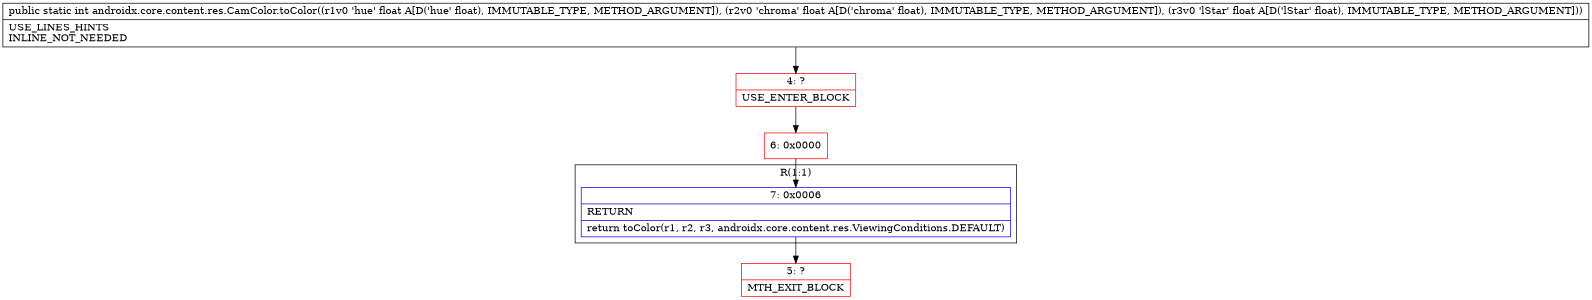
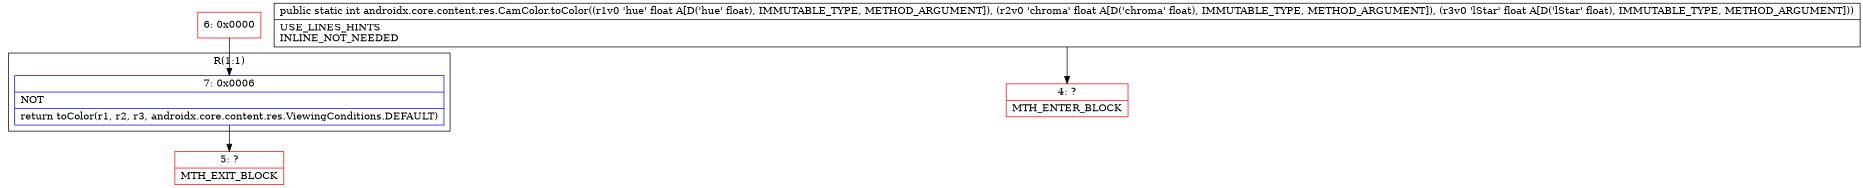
(796, 98) -> (1067, 108)
(796, 116) -> none
(610, 212) -> (32, 100)
